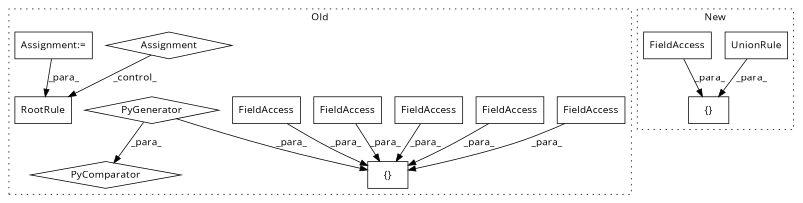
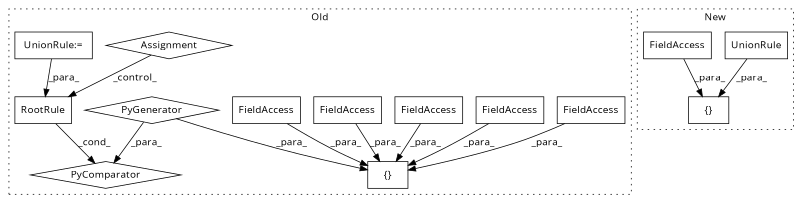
(54, 45) -> (54, 45)
none -> (73, 141)
